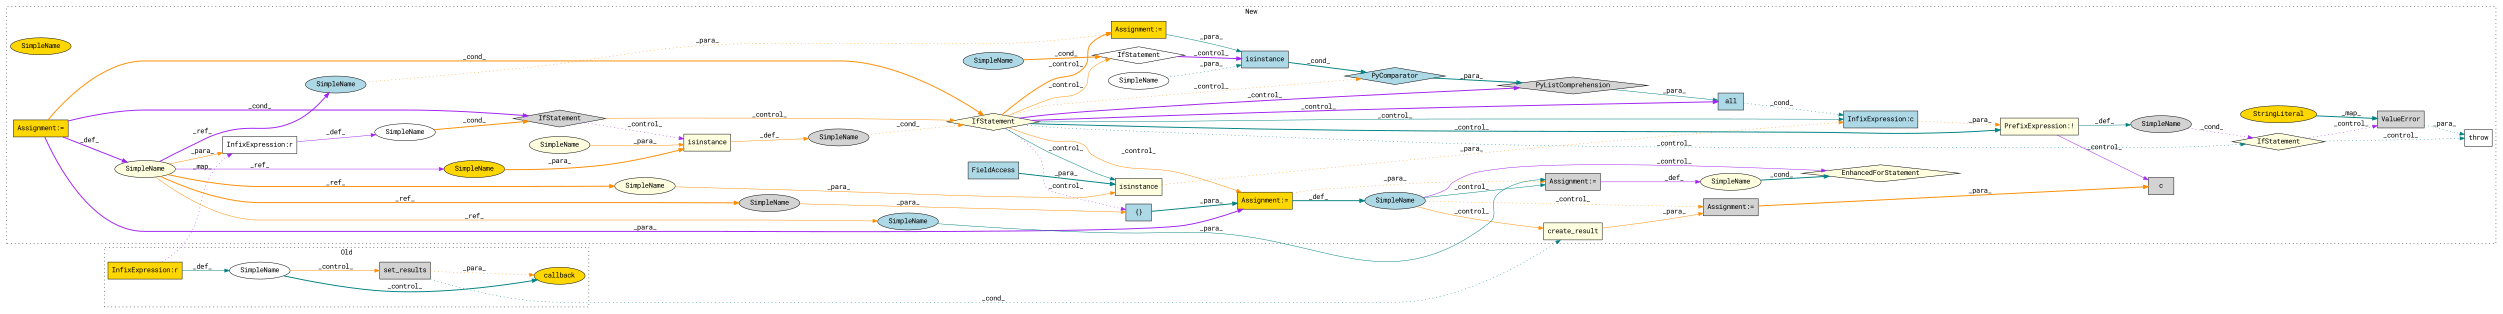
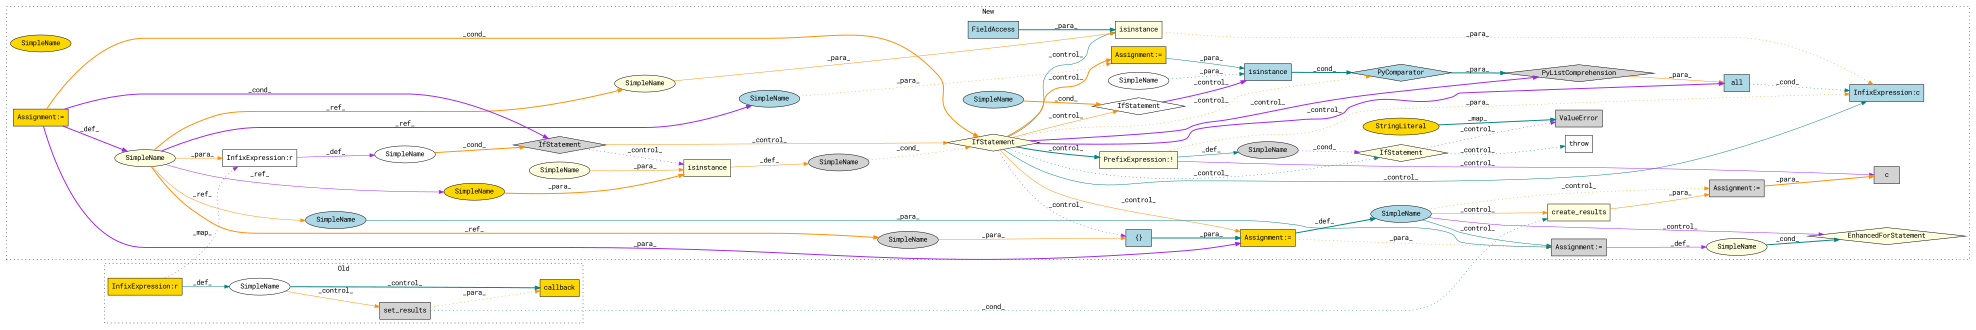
(1663, 95) -> (1673, 79)
(1957, 123) -> (1502, 106)
(2442, 129) -> none
(1573, 231) -> (1579, 212)
(560, 276) -> (560, 288)
